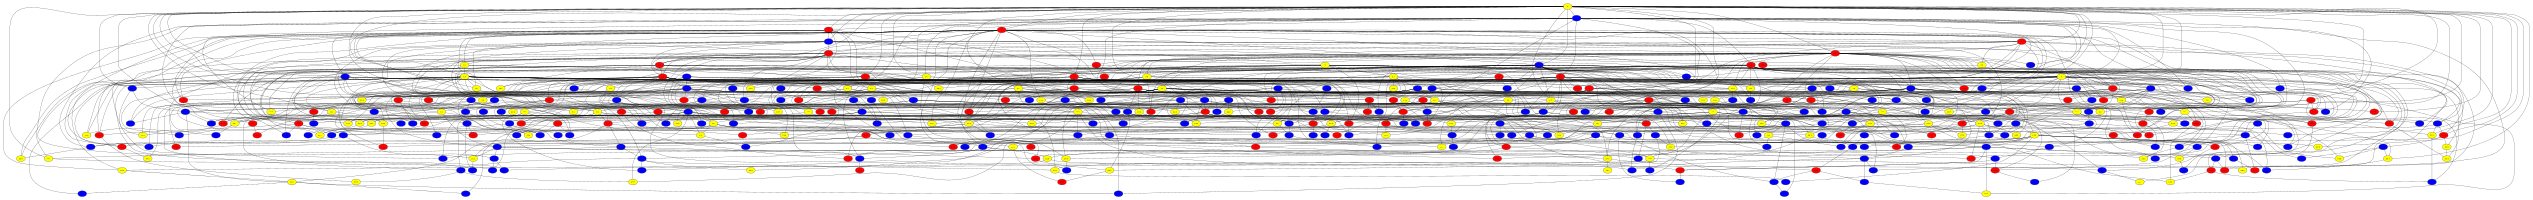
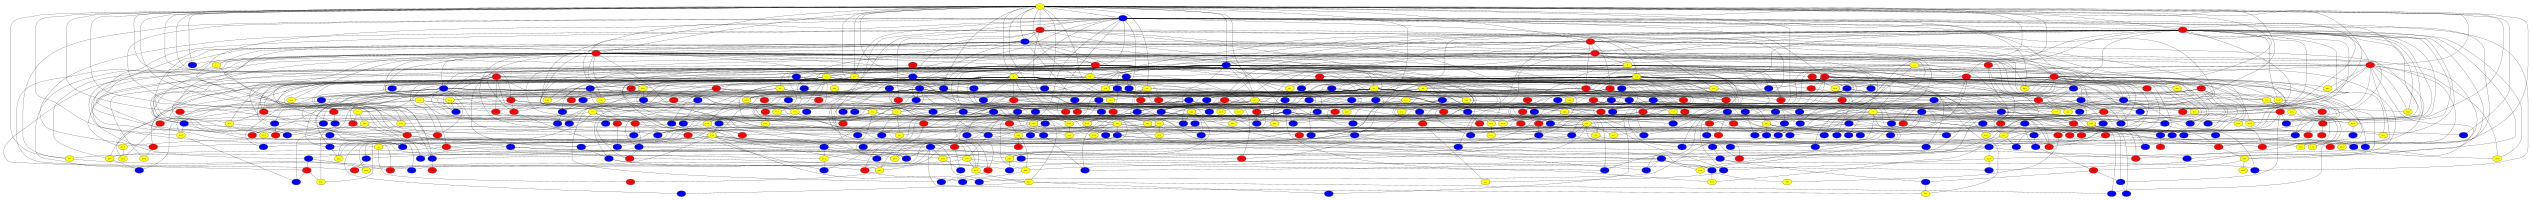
(1633, 93) -> none
